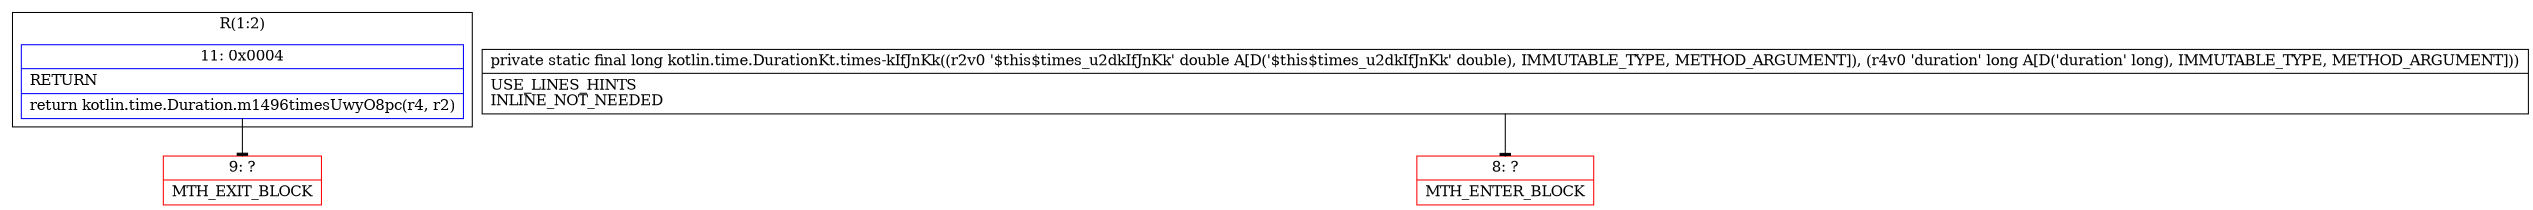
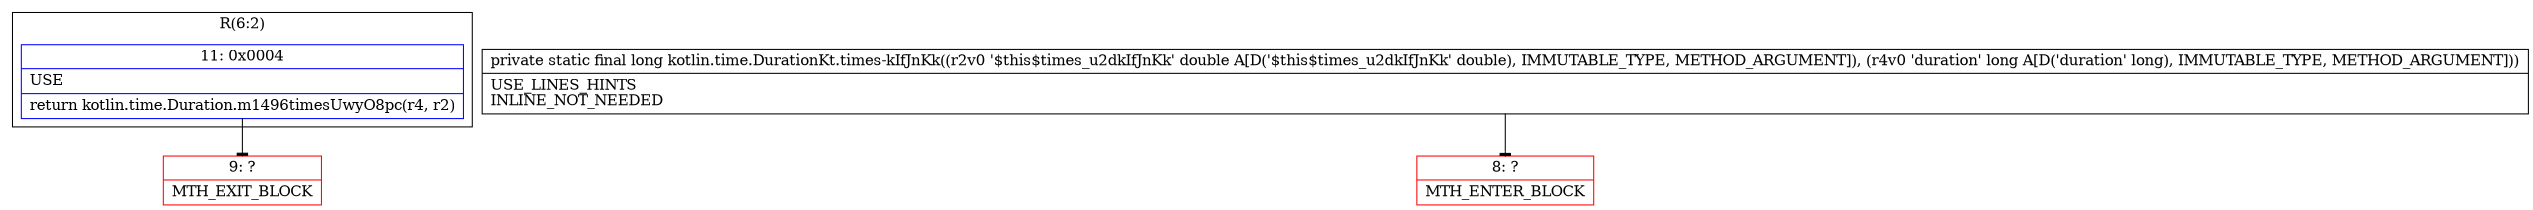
(242, 24) -> (242, 24)
(63, 81) -> (47, 81)
